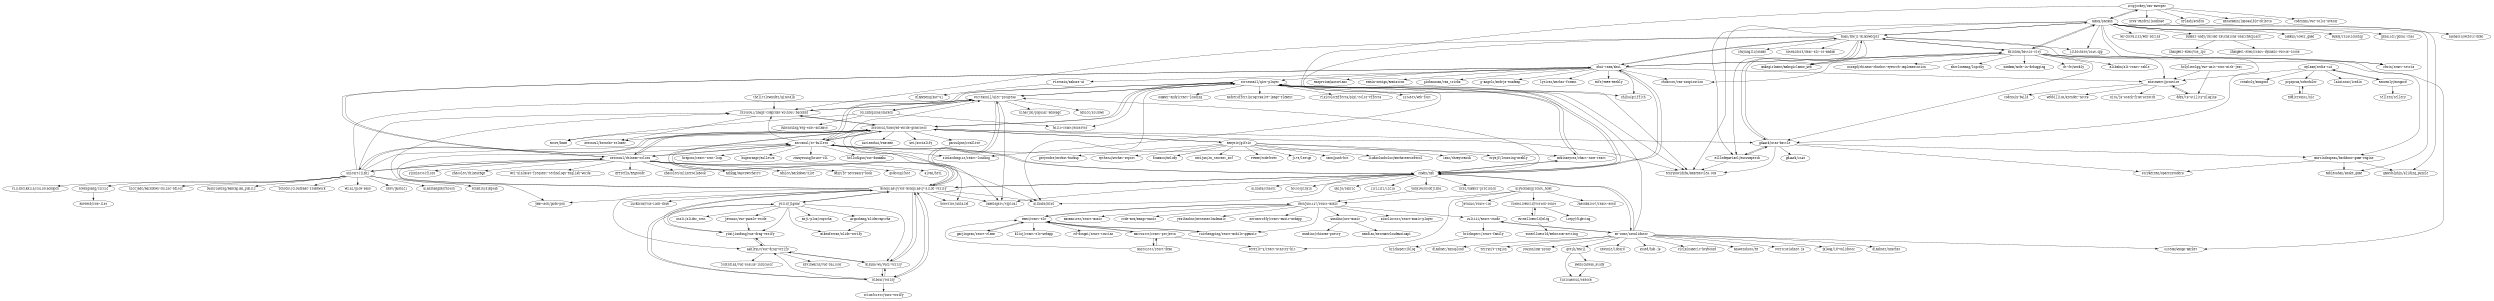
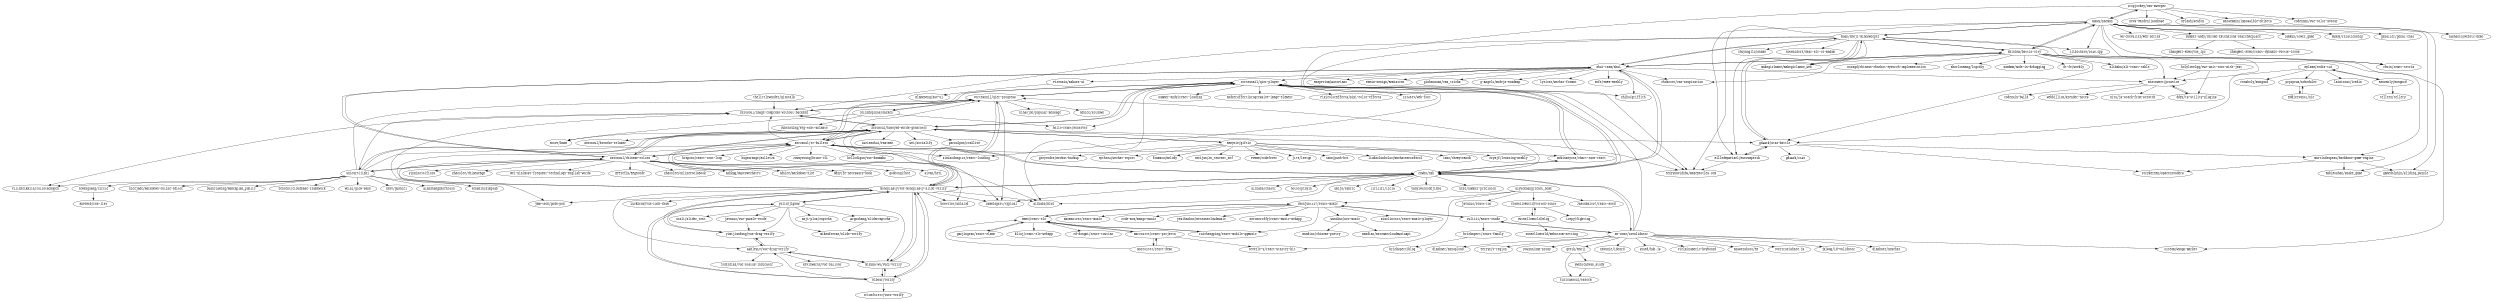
(683, 129) -> (387, 124)
(1757, 168) -> none
(1375, 196) -> (1404, 211)
